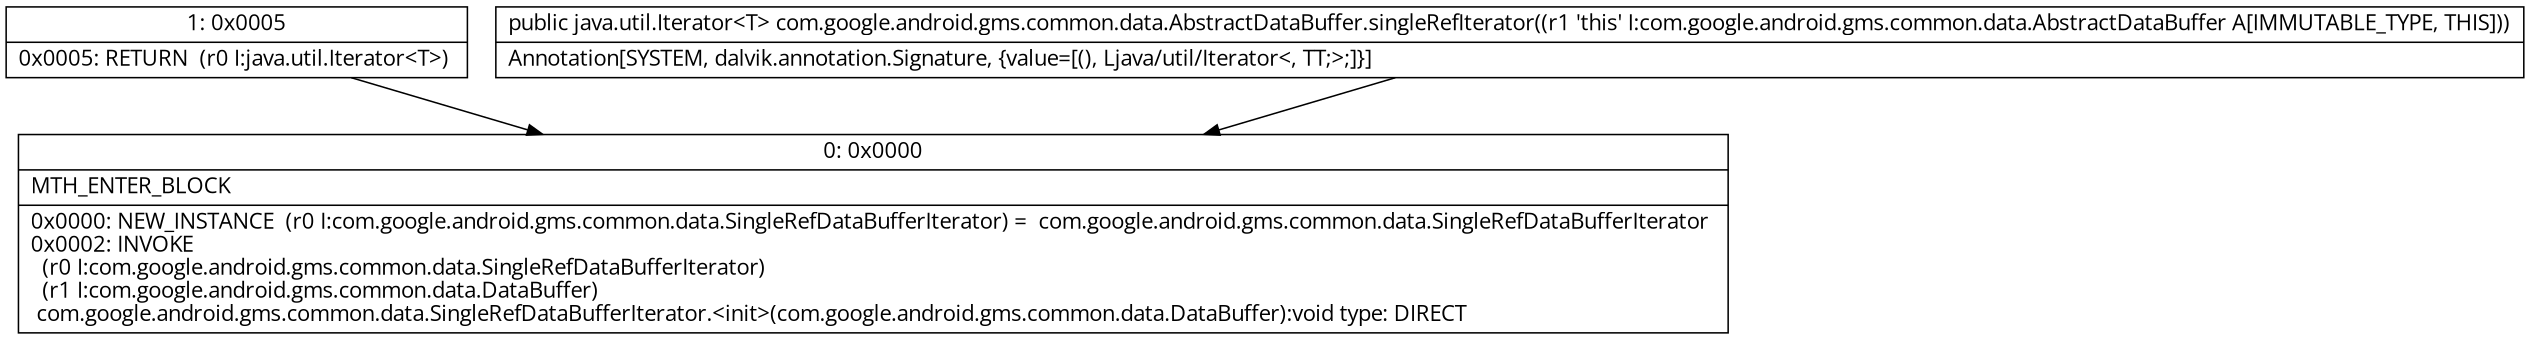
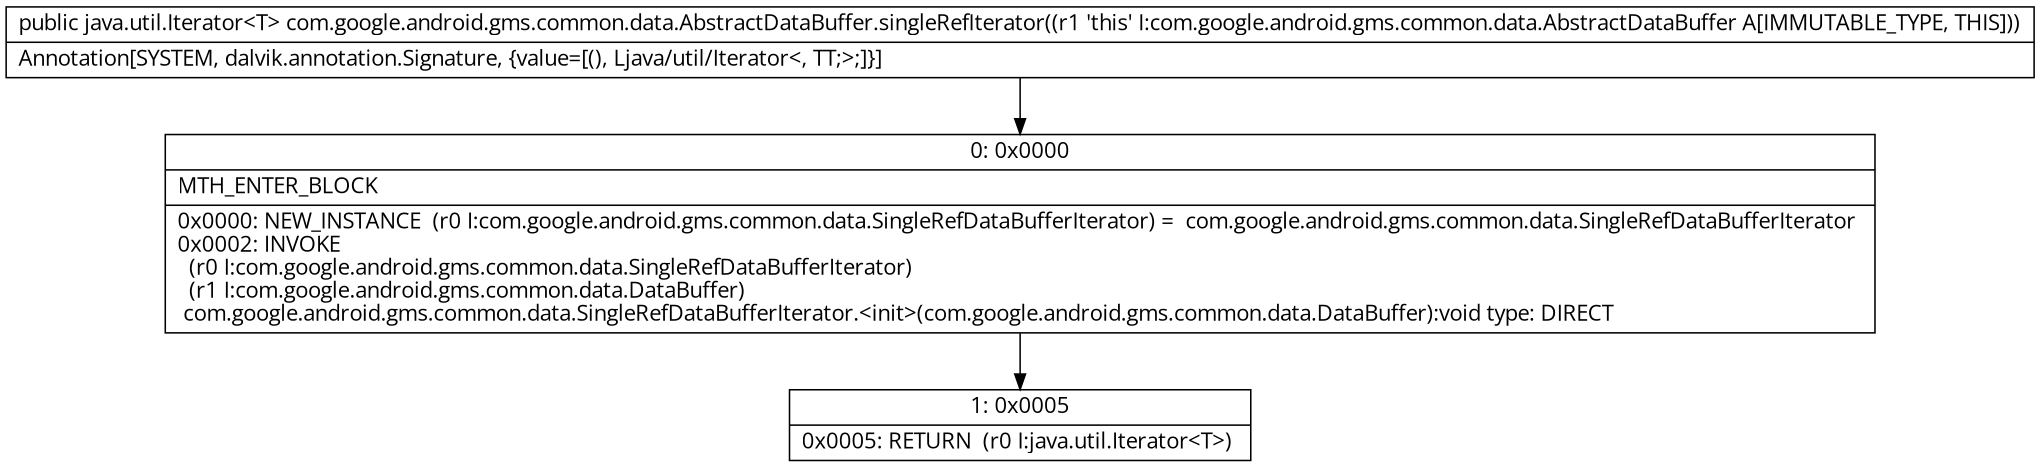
(440, 104) -> (1020, 354)
